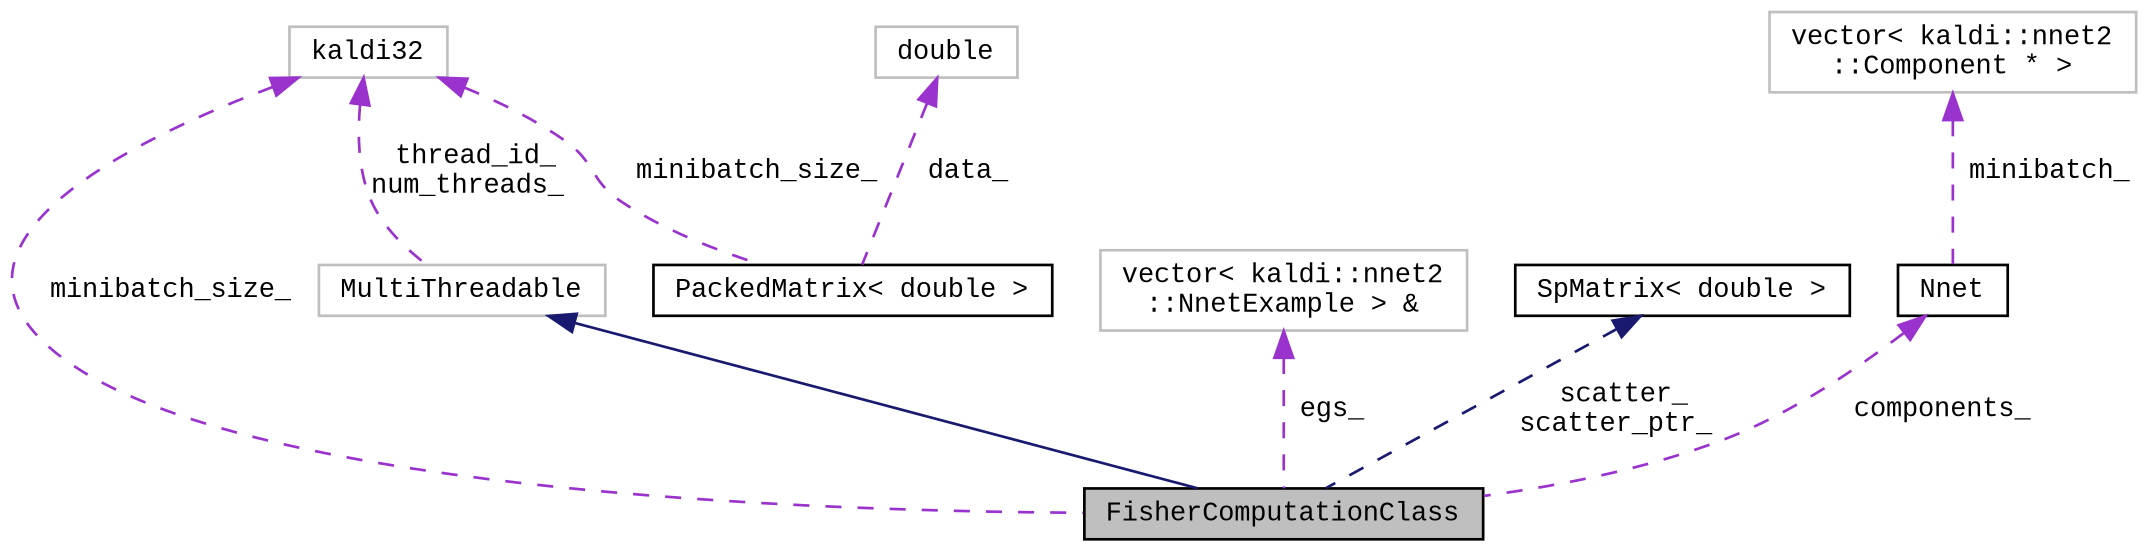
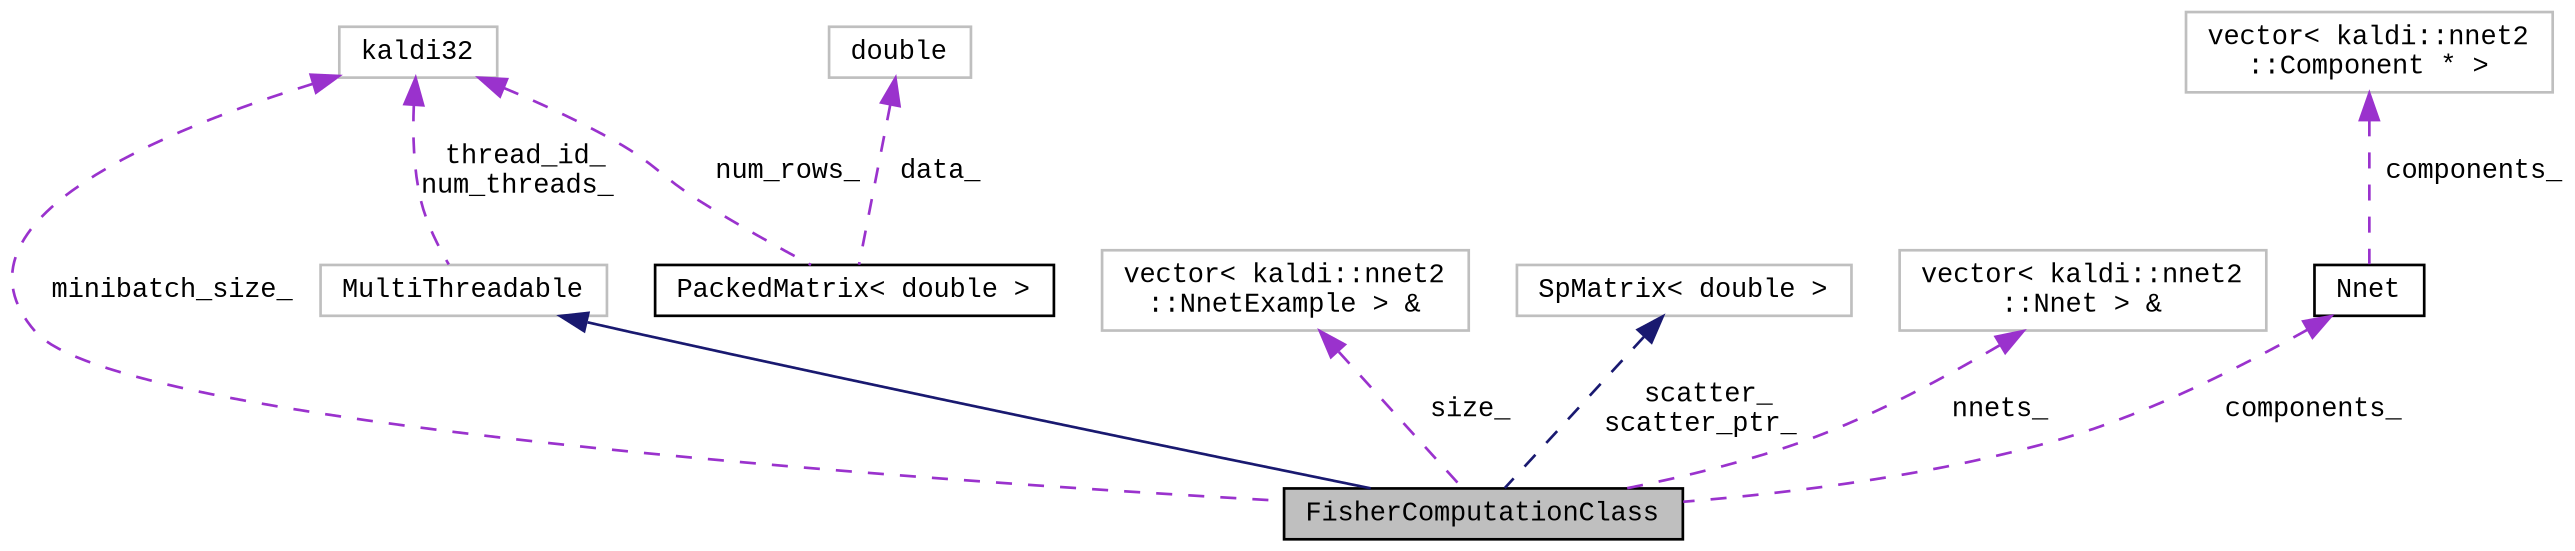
(750, 171) -> (781, 171)
(2043, 171) -> (2467, 171)
(1683, 290) -> (1684, 290)
none -> (2083, 290)
(1325, 409) -> (1463, 409)
